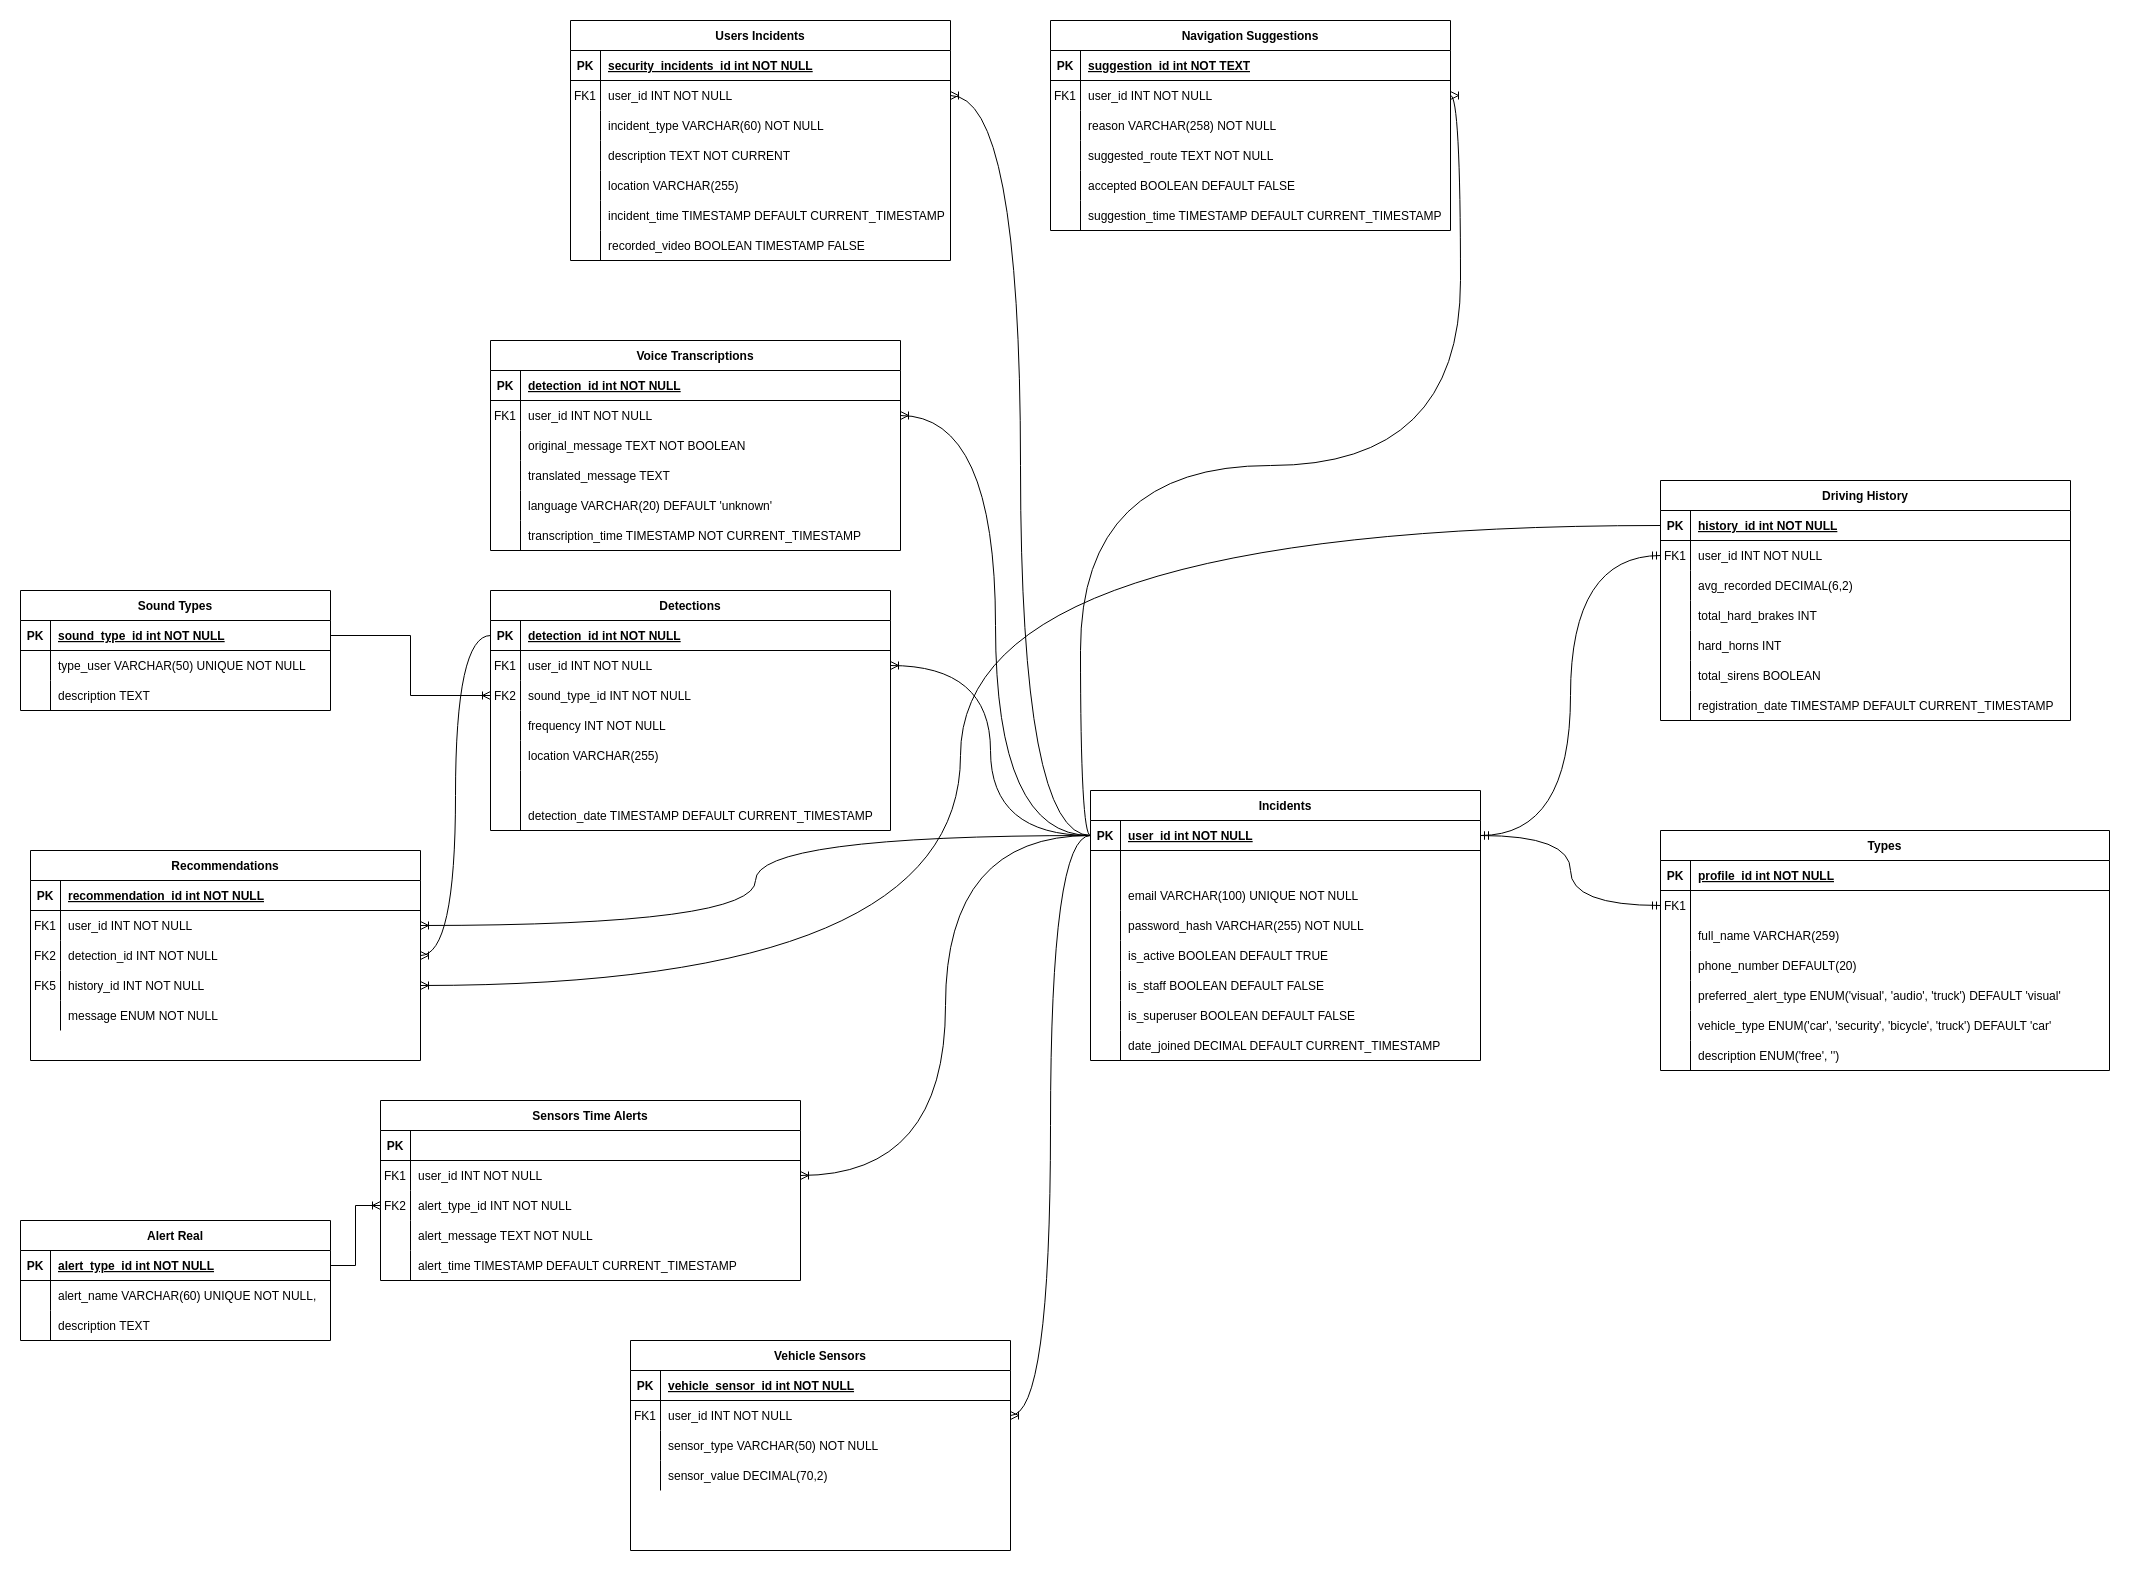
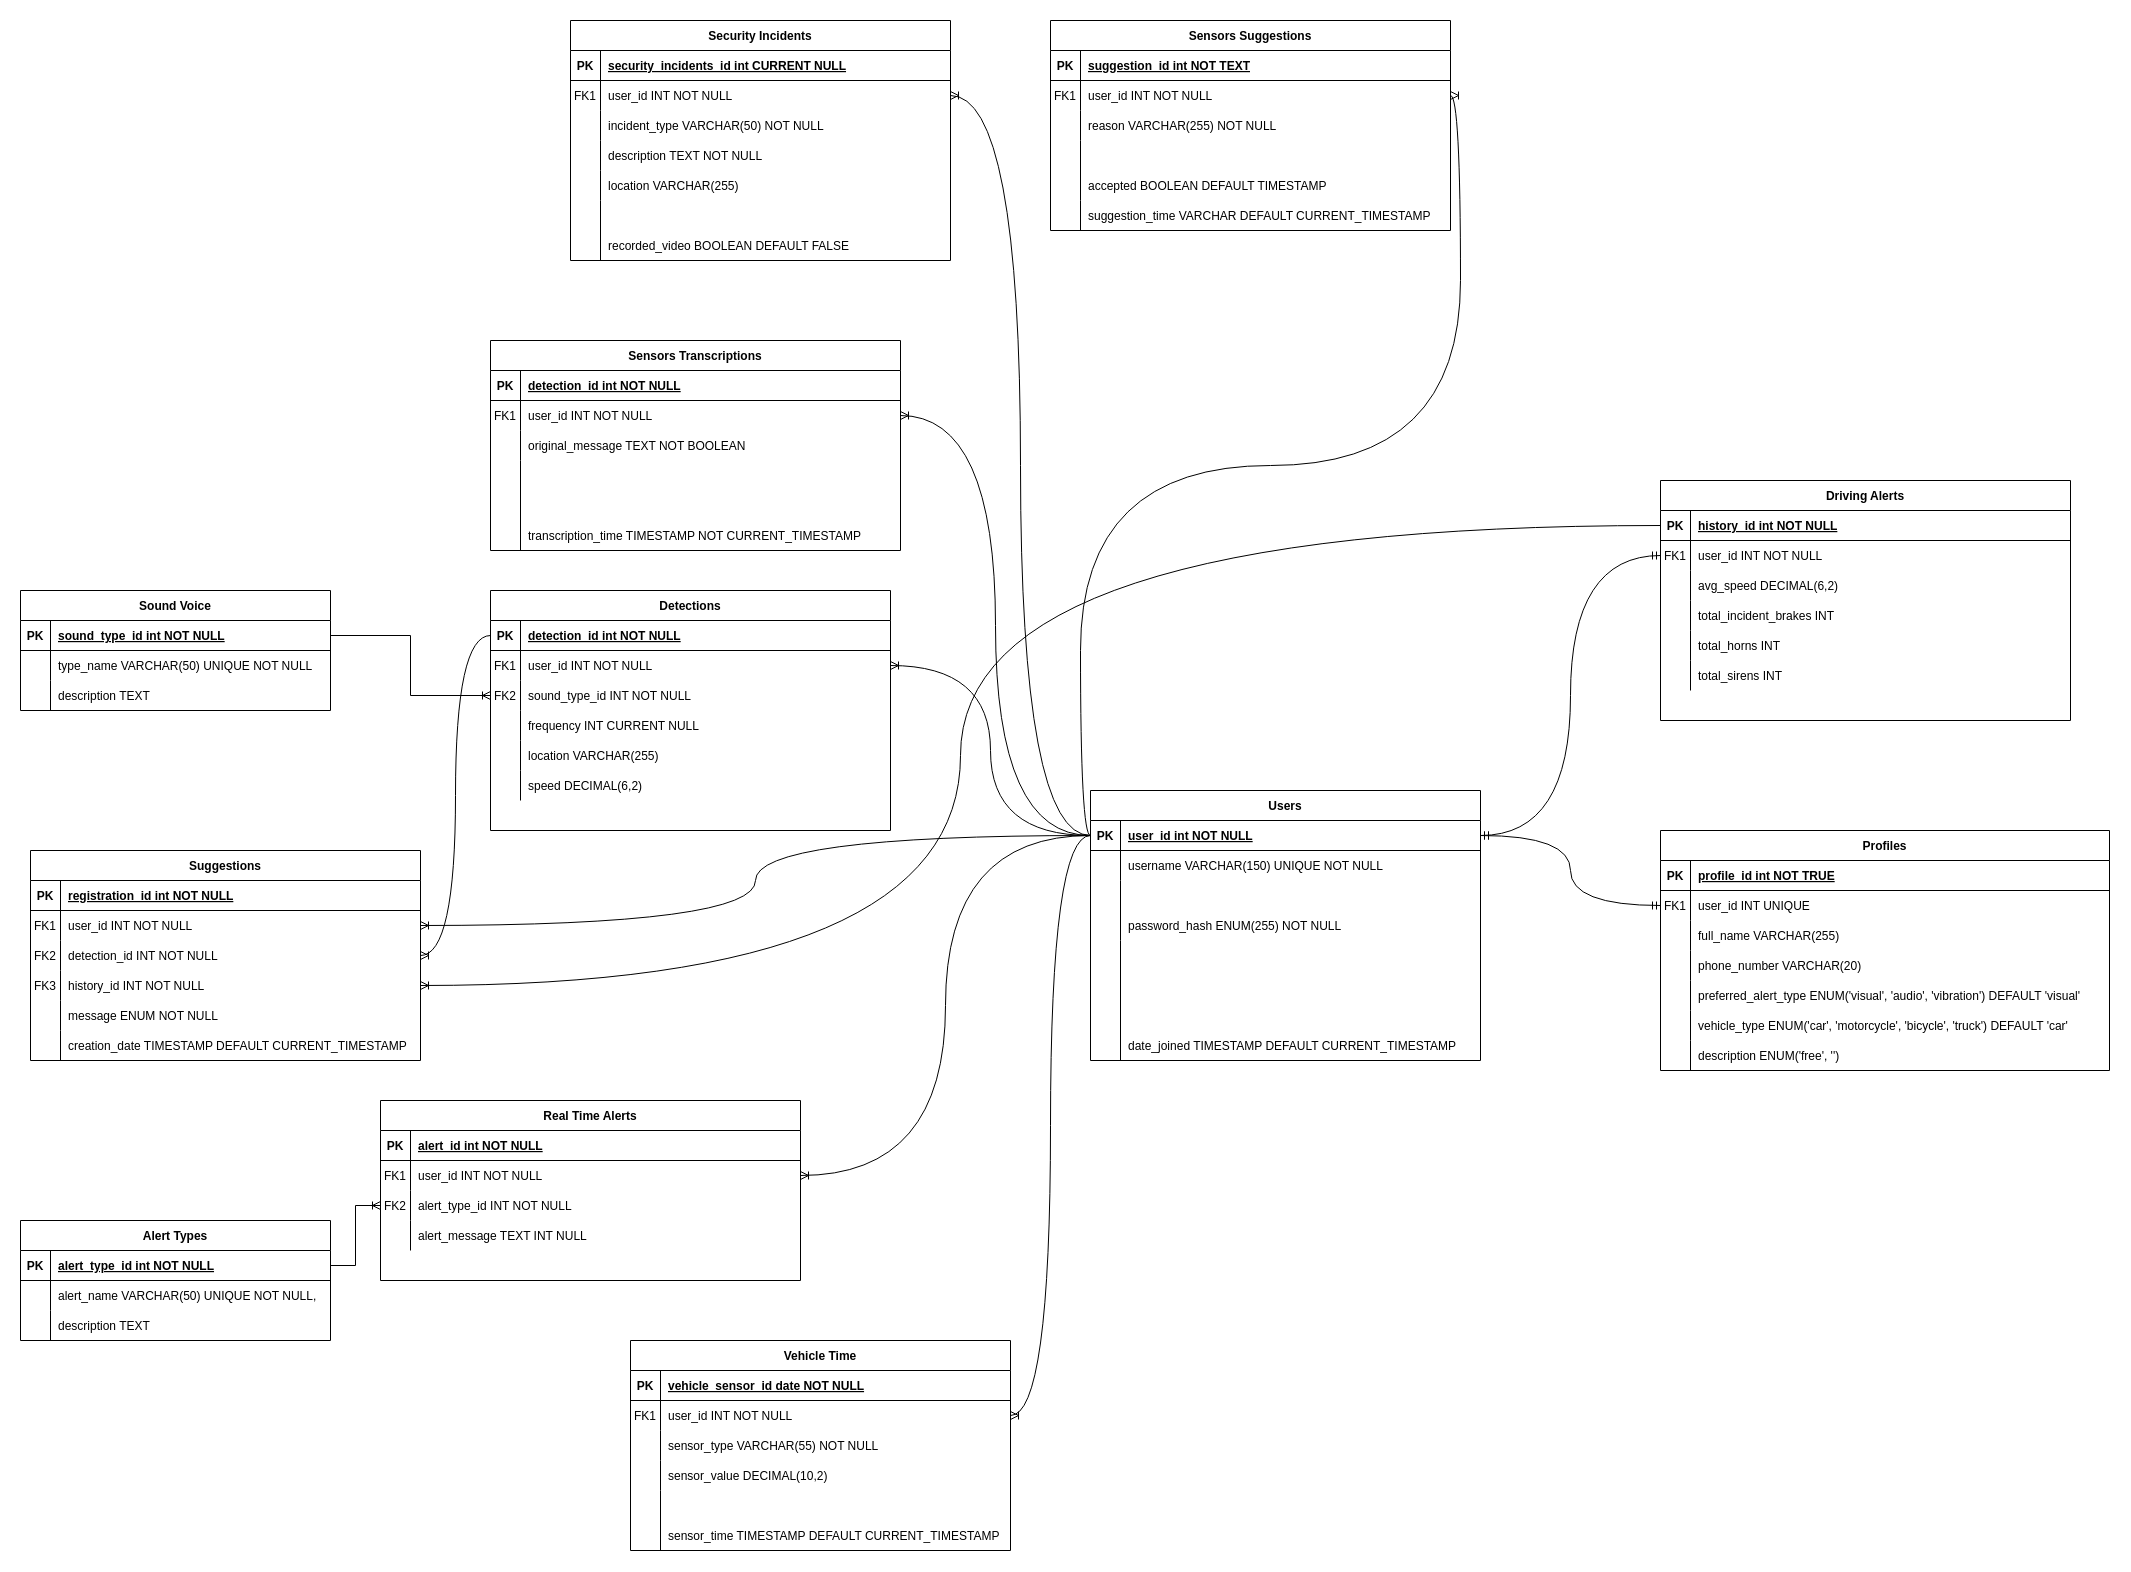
(760, 36) -> (760, 36)
(1250, 36) -> (1250, 36)
(711, 66) -> (725, 66)
(714, 126) -> (714, 126)
(1177, 126) -> (1177, 126)
(694, 156) -> (684, 156)
(1266, 156) -> none
(1184, 186) -> (1198, 186)
(776, 216) -> none
(1252, 216) -> (1245, 216)
(729, 246) -> (723, 246)
(695, 356) -> (695, 356)
(711, 476) -> none
(1865, 496) -> (1865, 496)
(711, 506) -> none
(1779, 586) -> (1769, 586)
(175, 606) -> (175, 606)
(1765, 616) -> (1776, 616)
(1743, 646) -> (1745, 646)
(176, 666) -> (176, 666)
(1761, 676) -> (1747, 676)
(1881, 706) -> none
(597, 726) -> (611, 726)
none -> (706, 786)
(1285, 806) -> (1285, 806)
(706, 816) -> none
(1885, 846) -> (1885, 846)
(225, 866) -> (225, 866)
none -> (1301, 866)
(1766, 876) -> (1766, 876)
(161, 896) -> (153, 896)
(1301, 896) -> none
none -> (1900, 906)
(1241, 926) -> (1231, 926)
(1767, 936) -> (1767, 936)
(1301, 956) -> none
(1777, 966) -> (1777, 966)
(45, 986) -> (45, 986)
(1301, 986) -> none
(1900, 996) -> (1911, 996)
(1301, 1016) -> none
(1896, 1026) -> (1902, 1026)
none -> (241, 1046)
(1273, 1046) -> (1280, 1046)
(590, 1116) -> (590, 1116)
none -> (606, 1146)
(175, 1236) -> (175, 1236)
(502, 1236) -> (502, 1236)
(606, 1266) -> none
(180, 1296) -> (180, 1296)
(820, 1356) -> (820, 1356)
(758, 1386) -> (763, 1386)
(771, 1446) -> (771, 1446)
(751, 1476) -> (751, 1476)
none -> (836, 1536)
